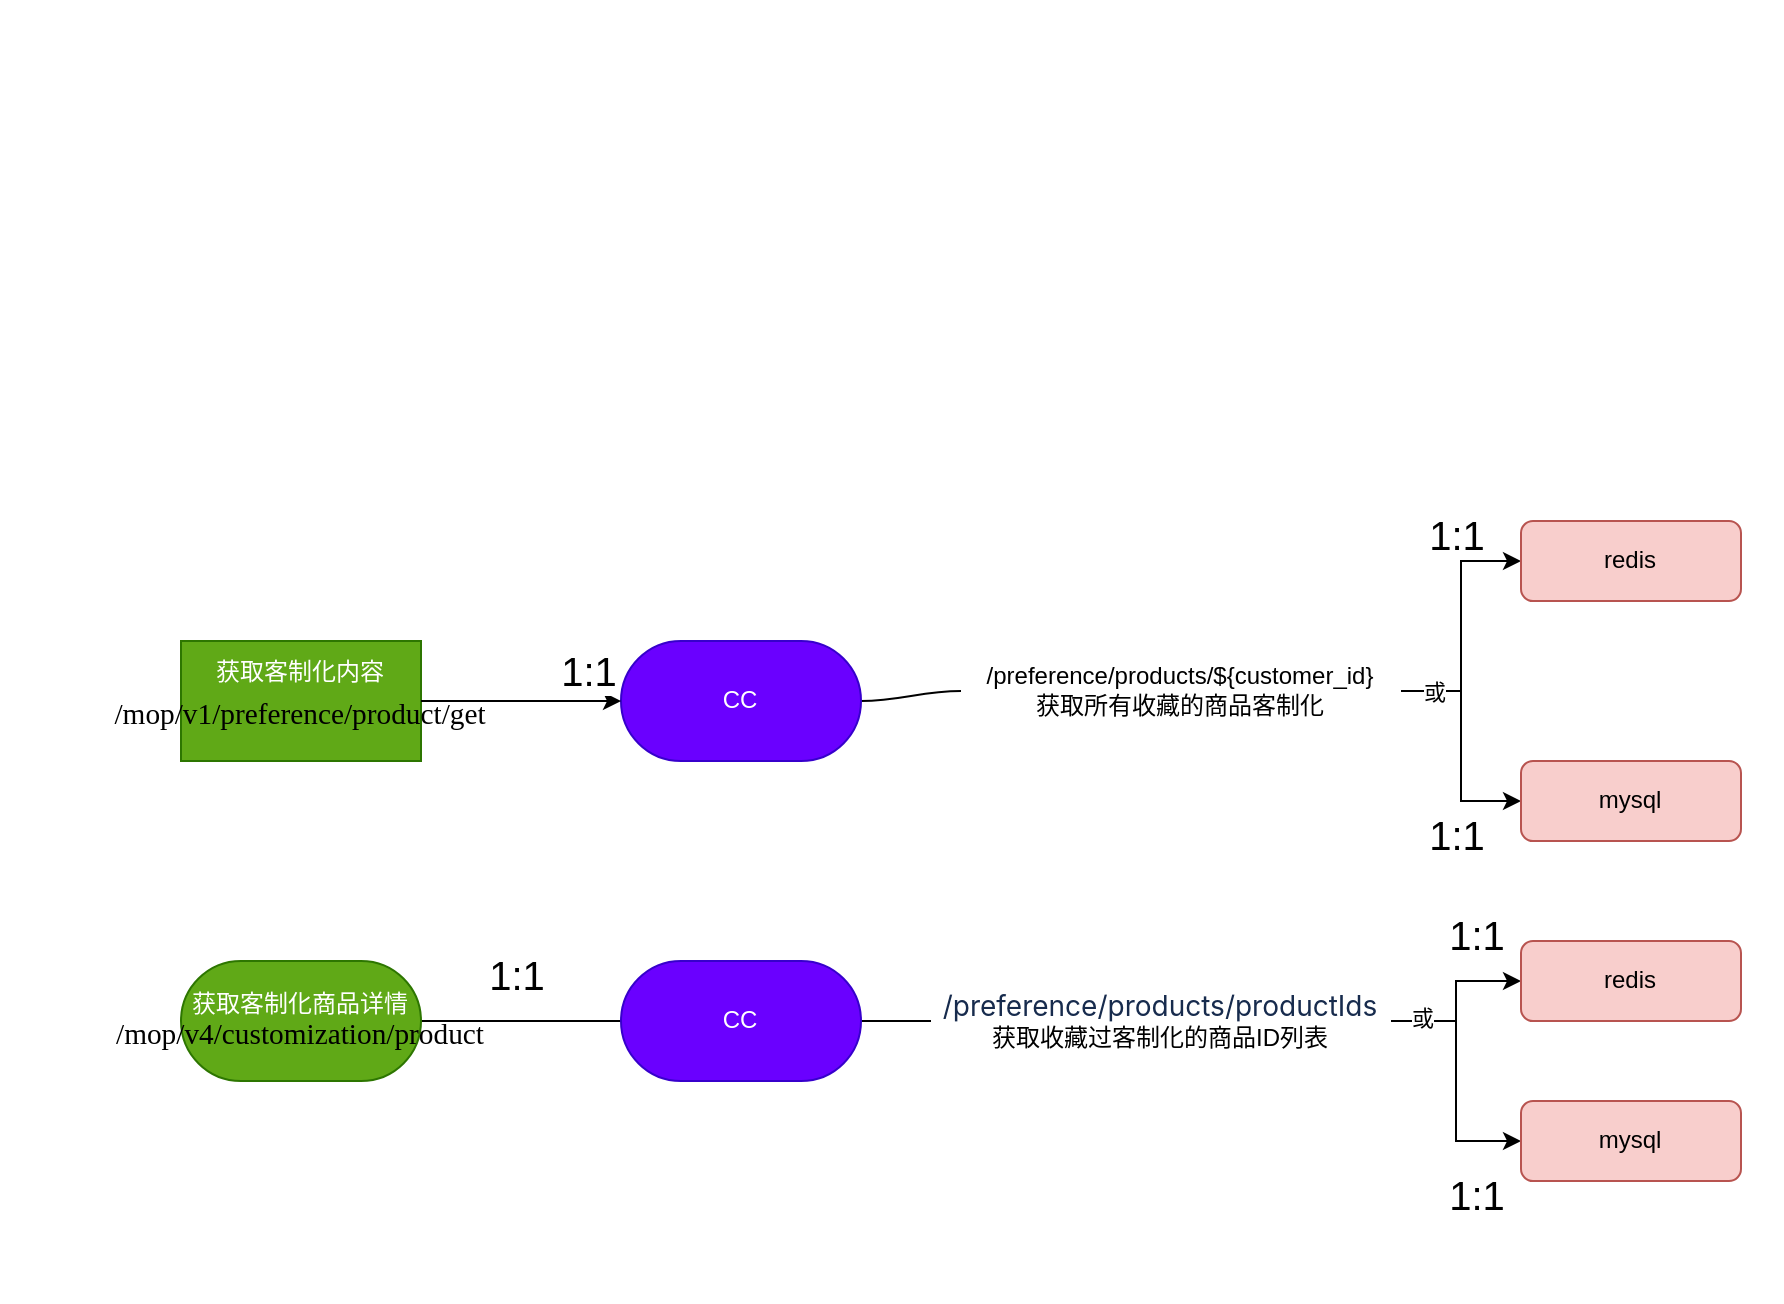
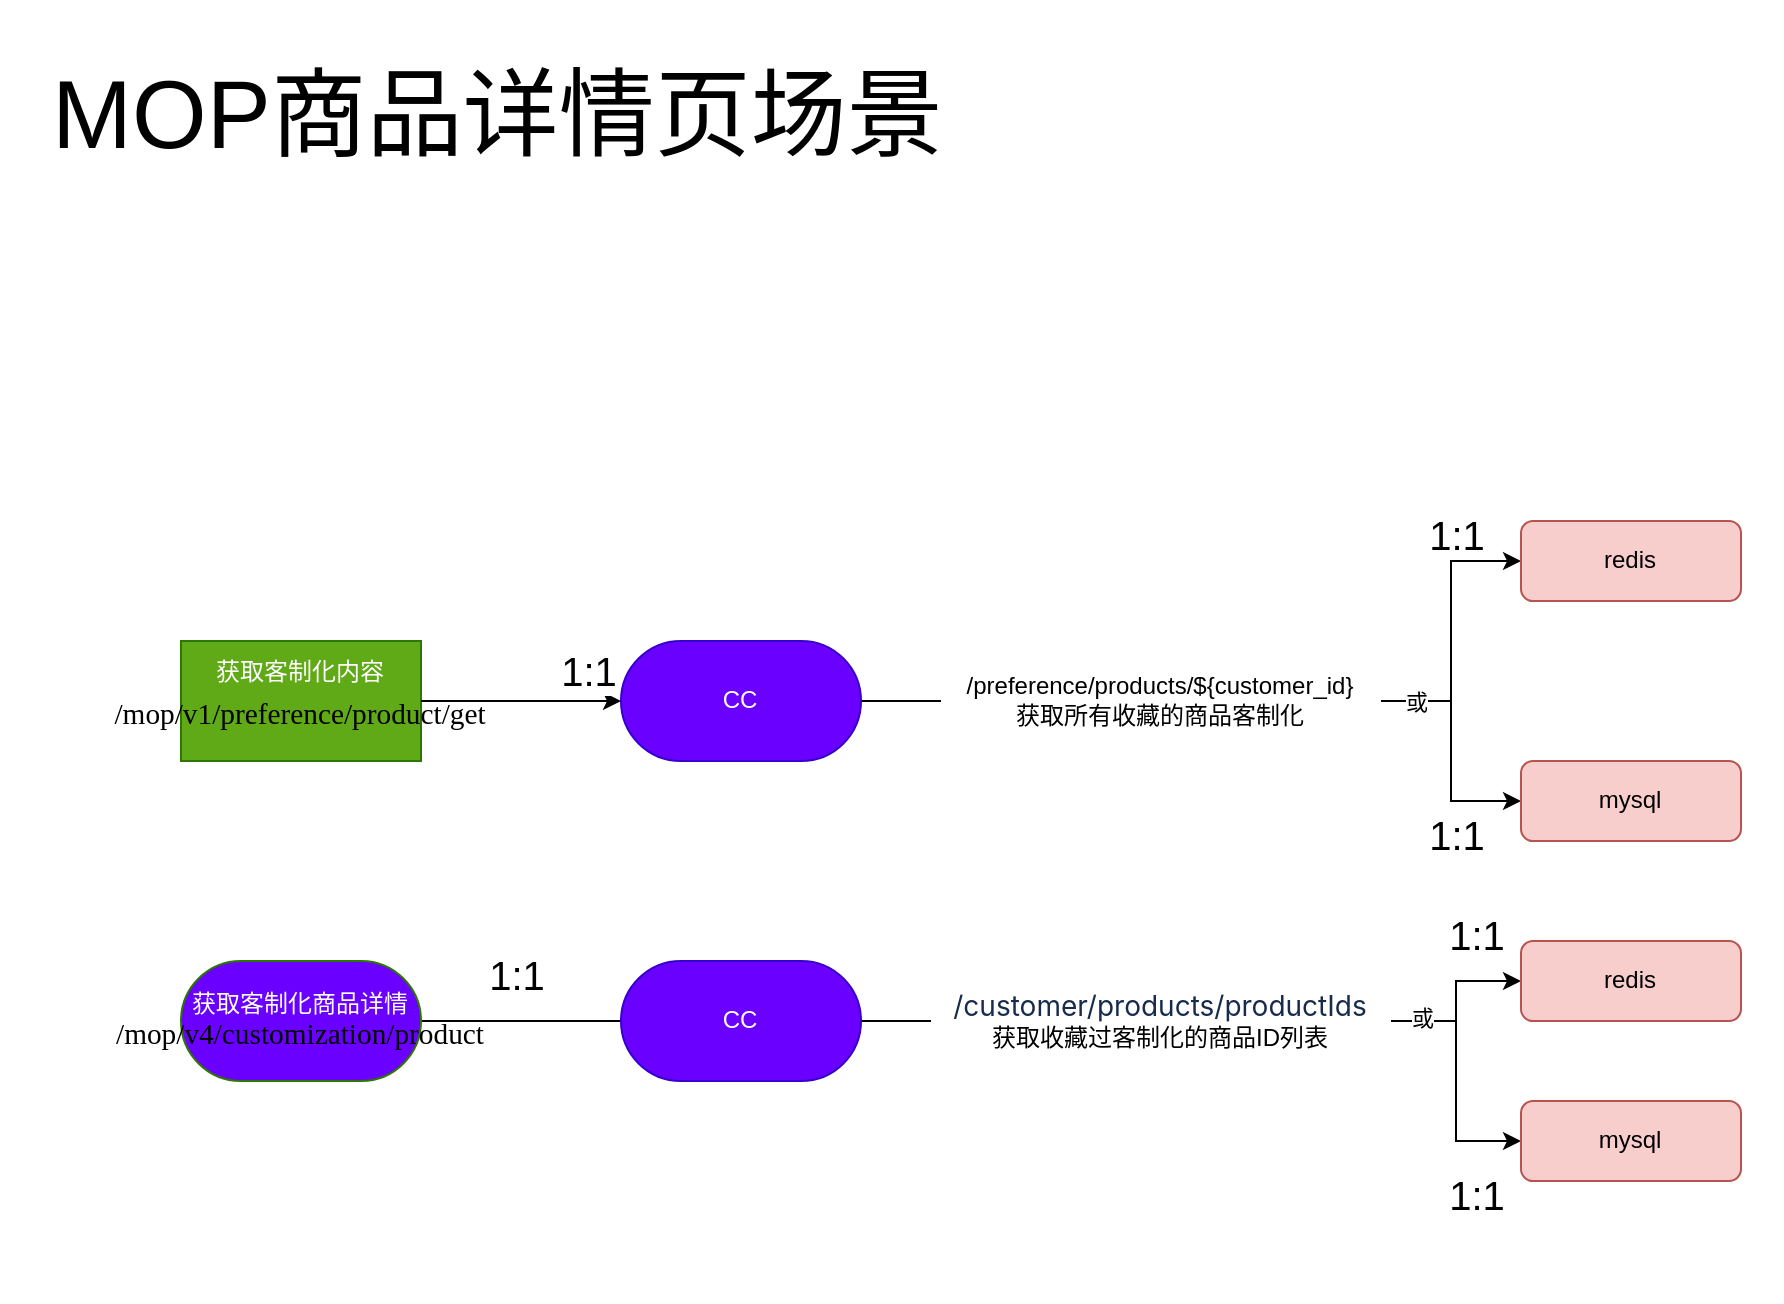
none -> (529, 114)
(1181, 691) -> (1161, 701)
(301, 1021) -> (301, 1021)
(1161, 1021) -> (1161, 1021)
